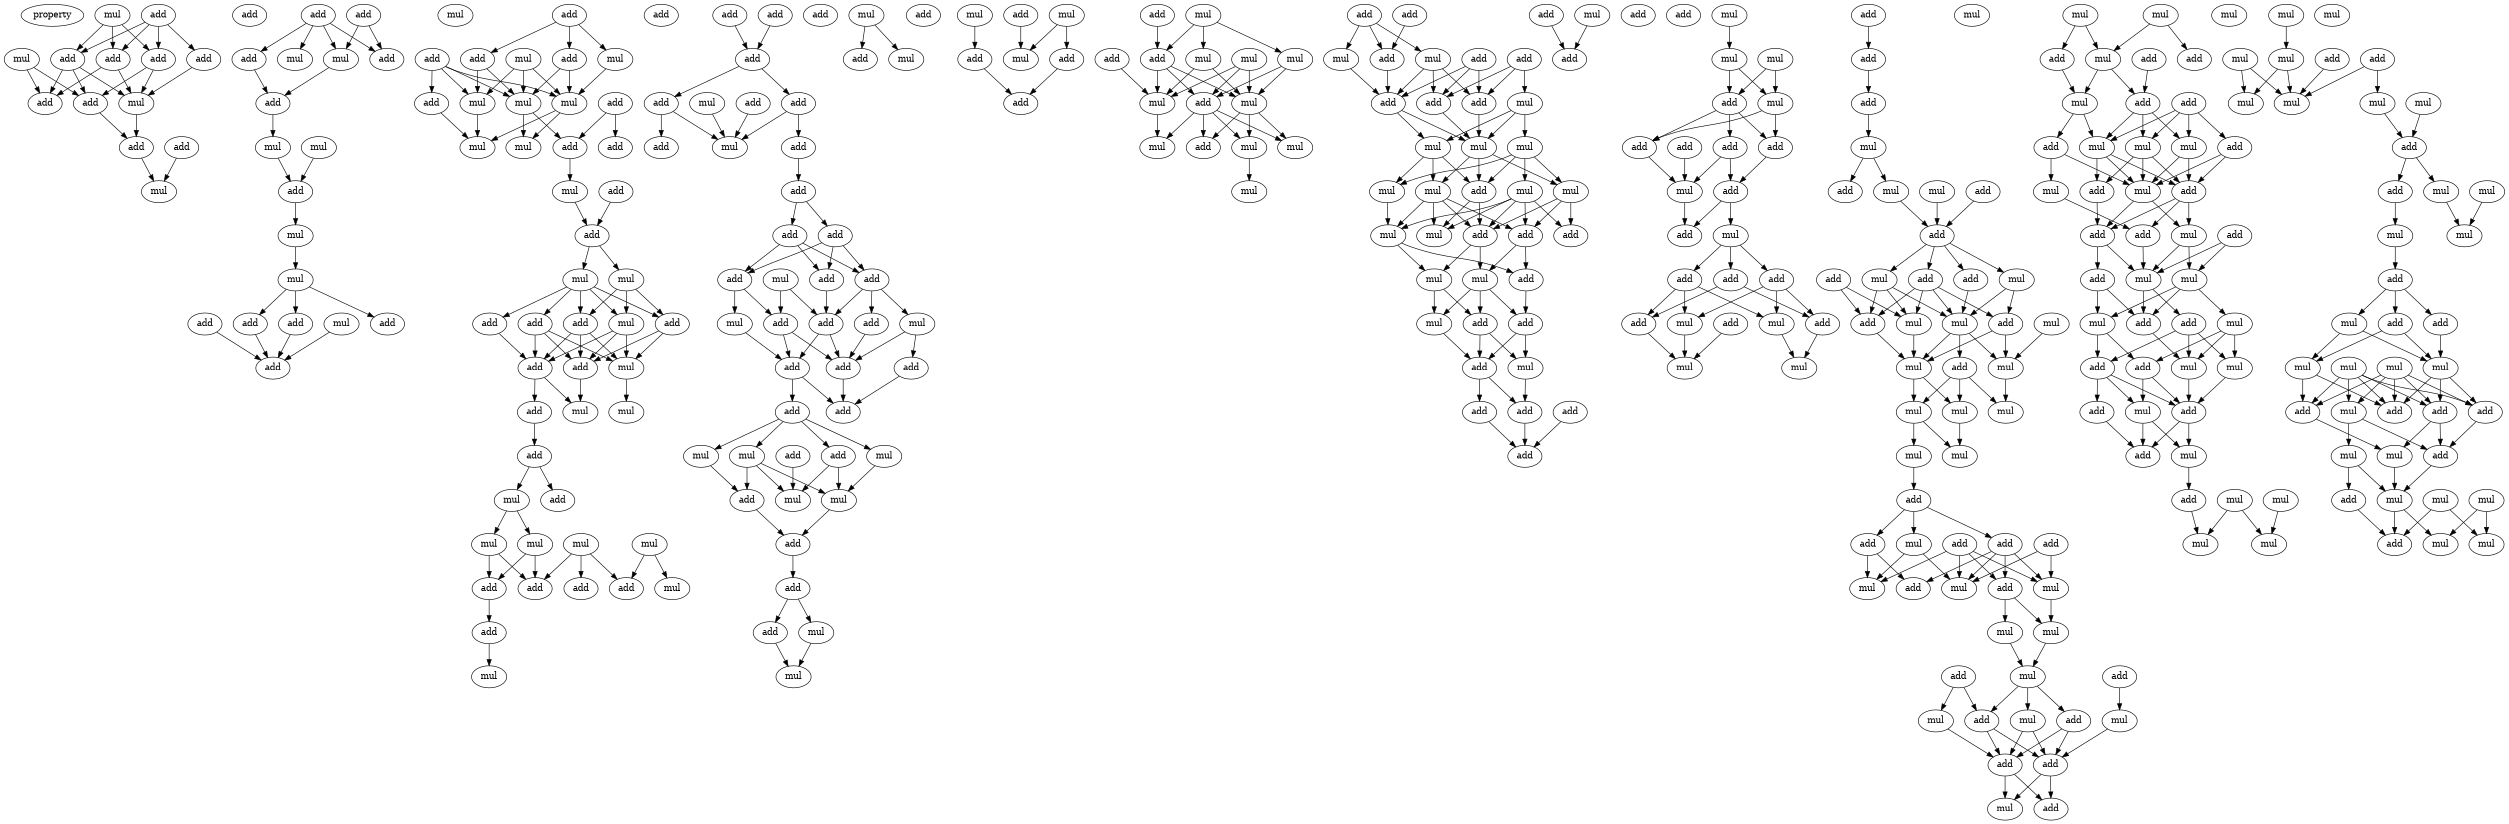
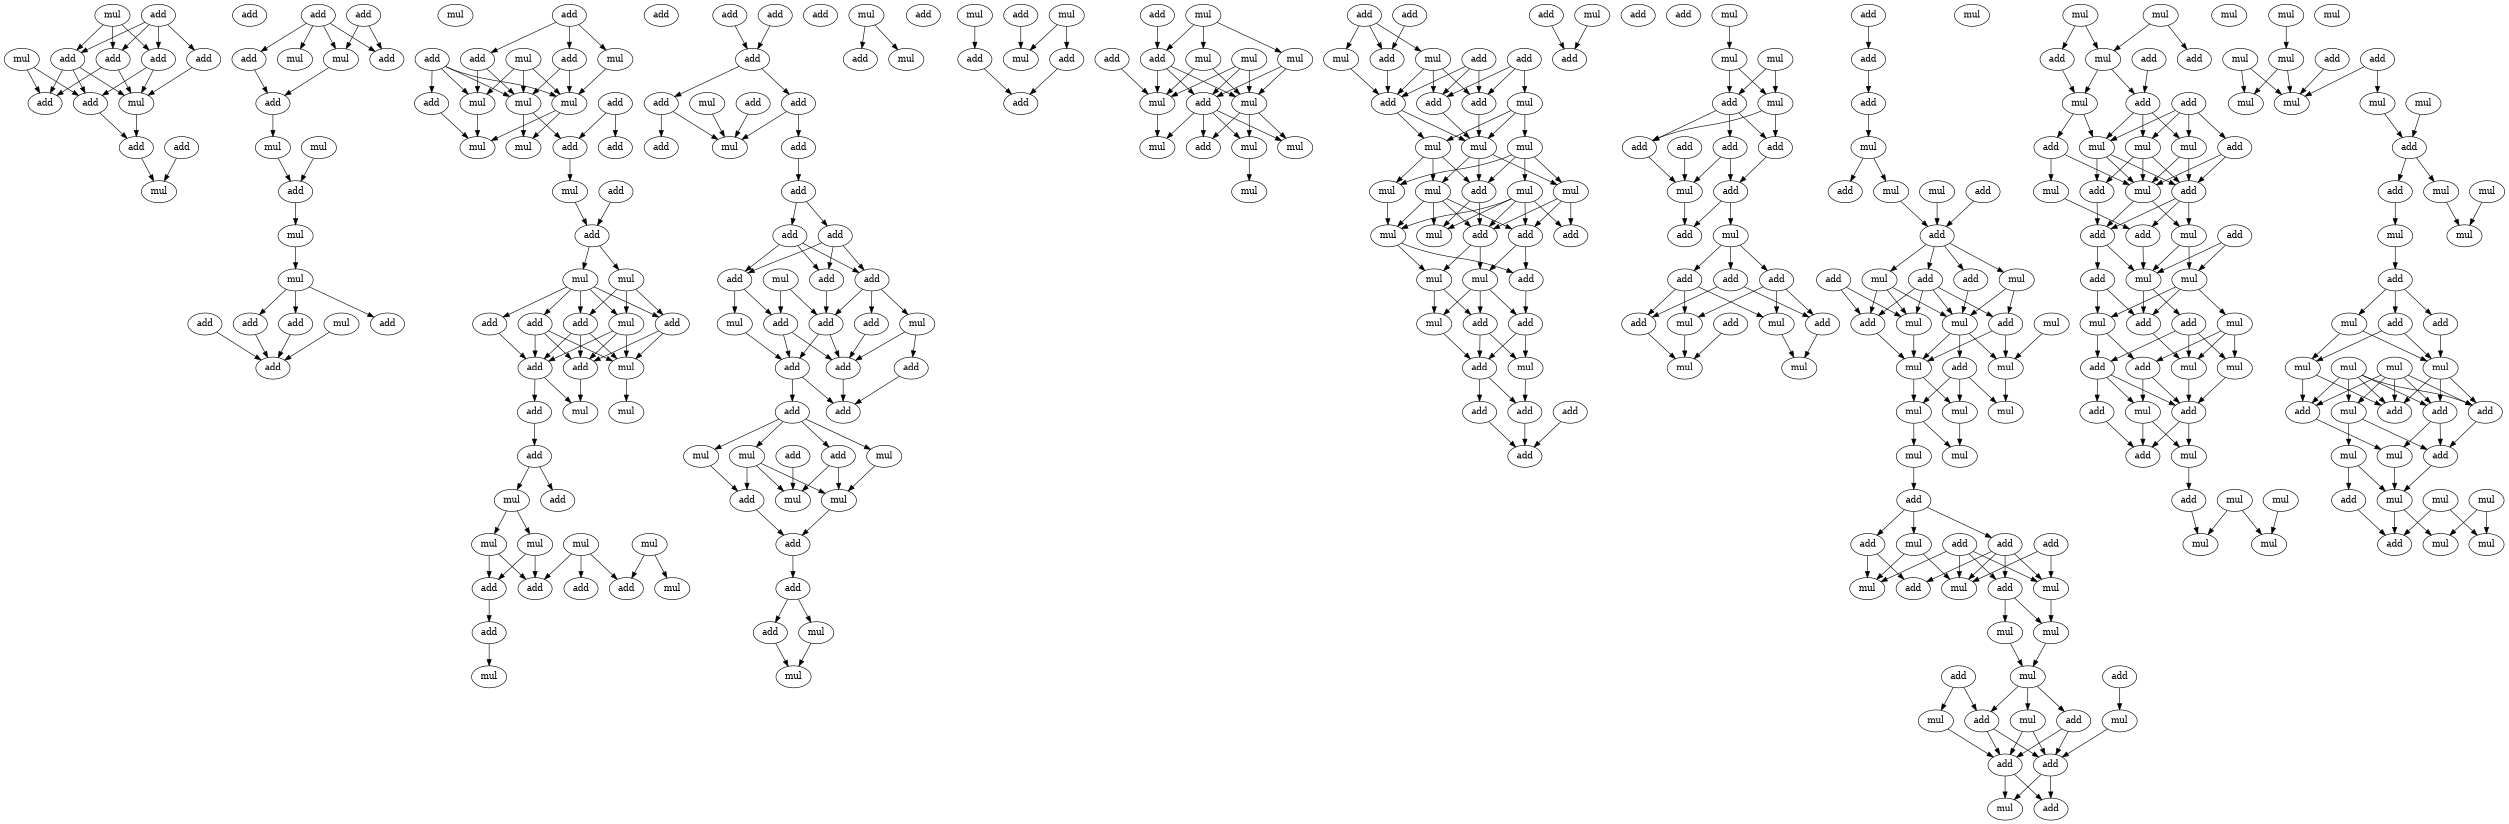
(52, 15) -> none
